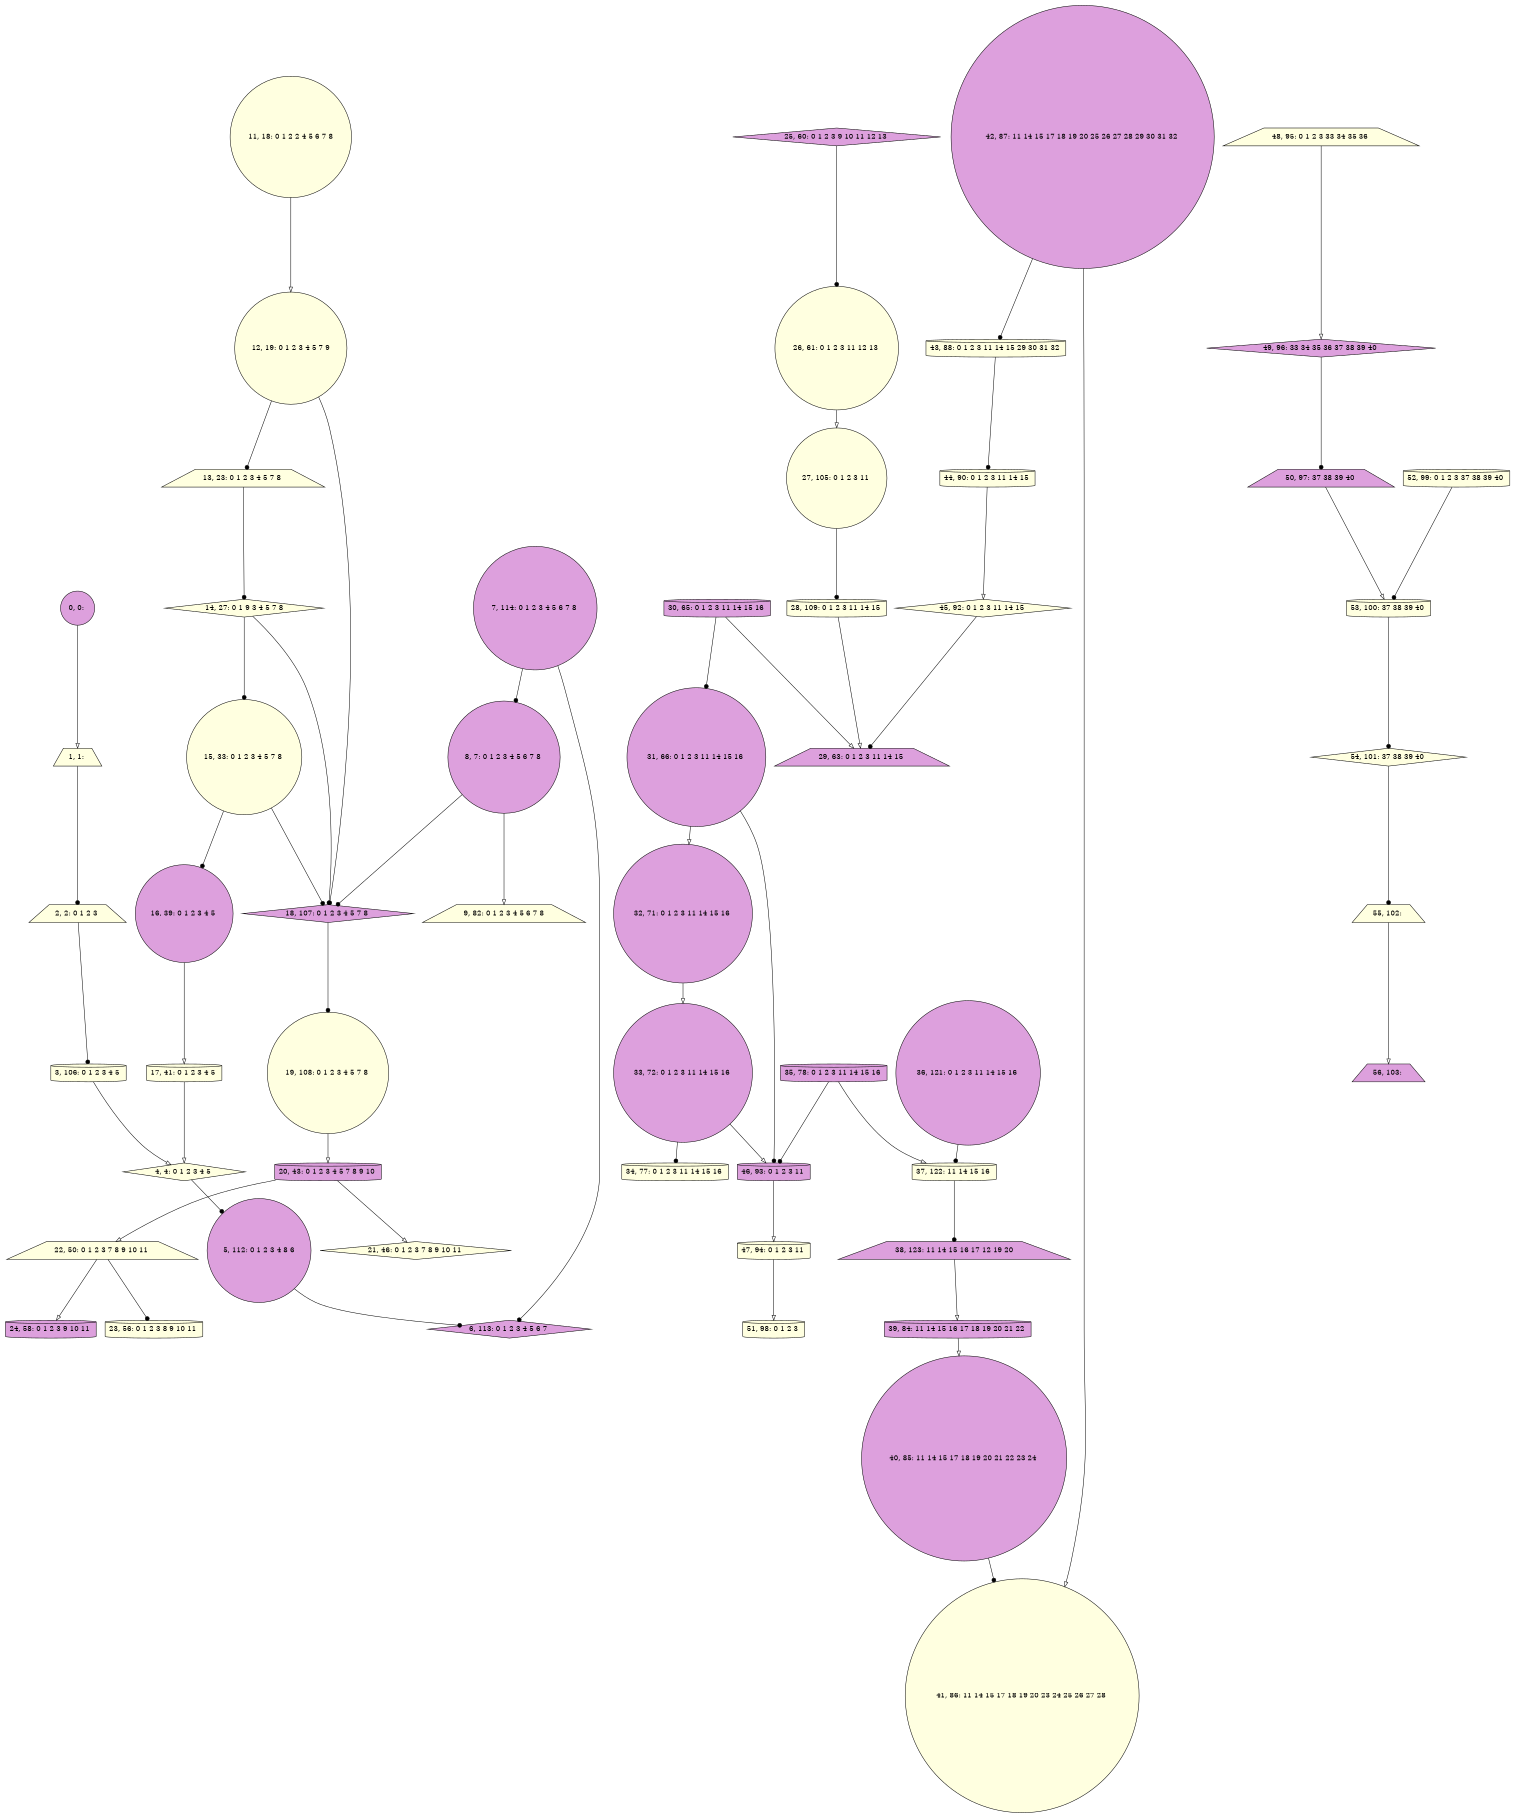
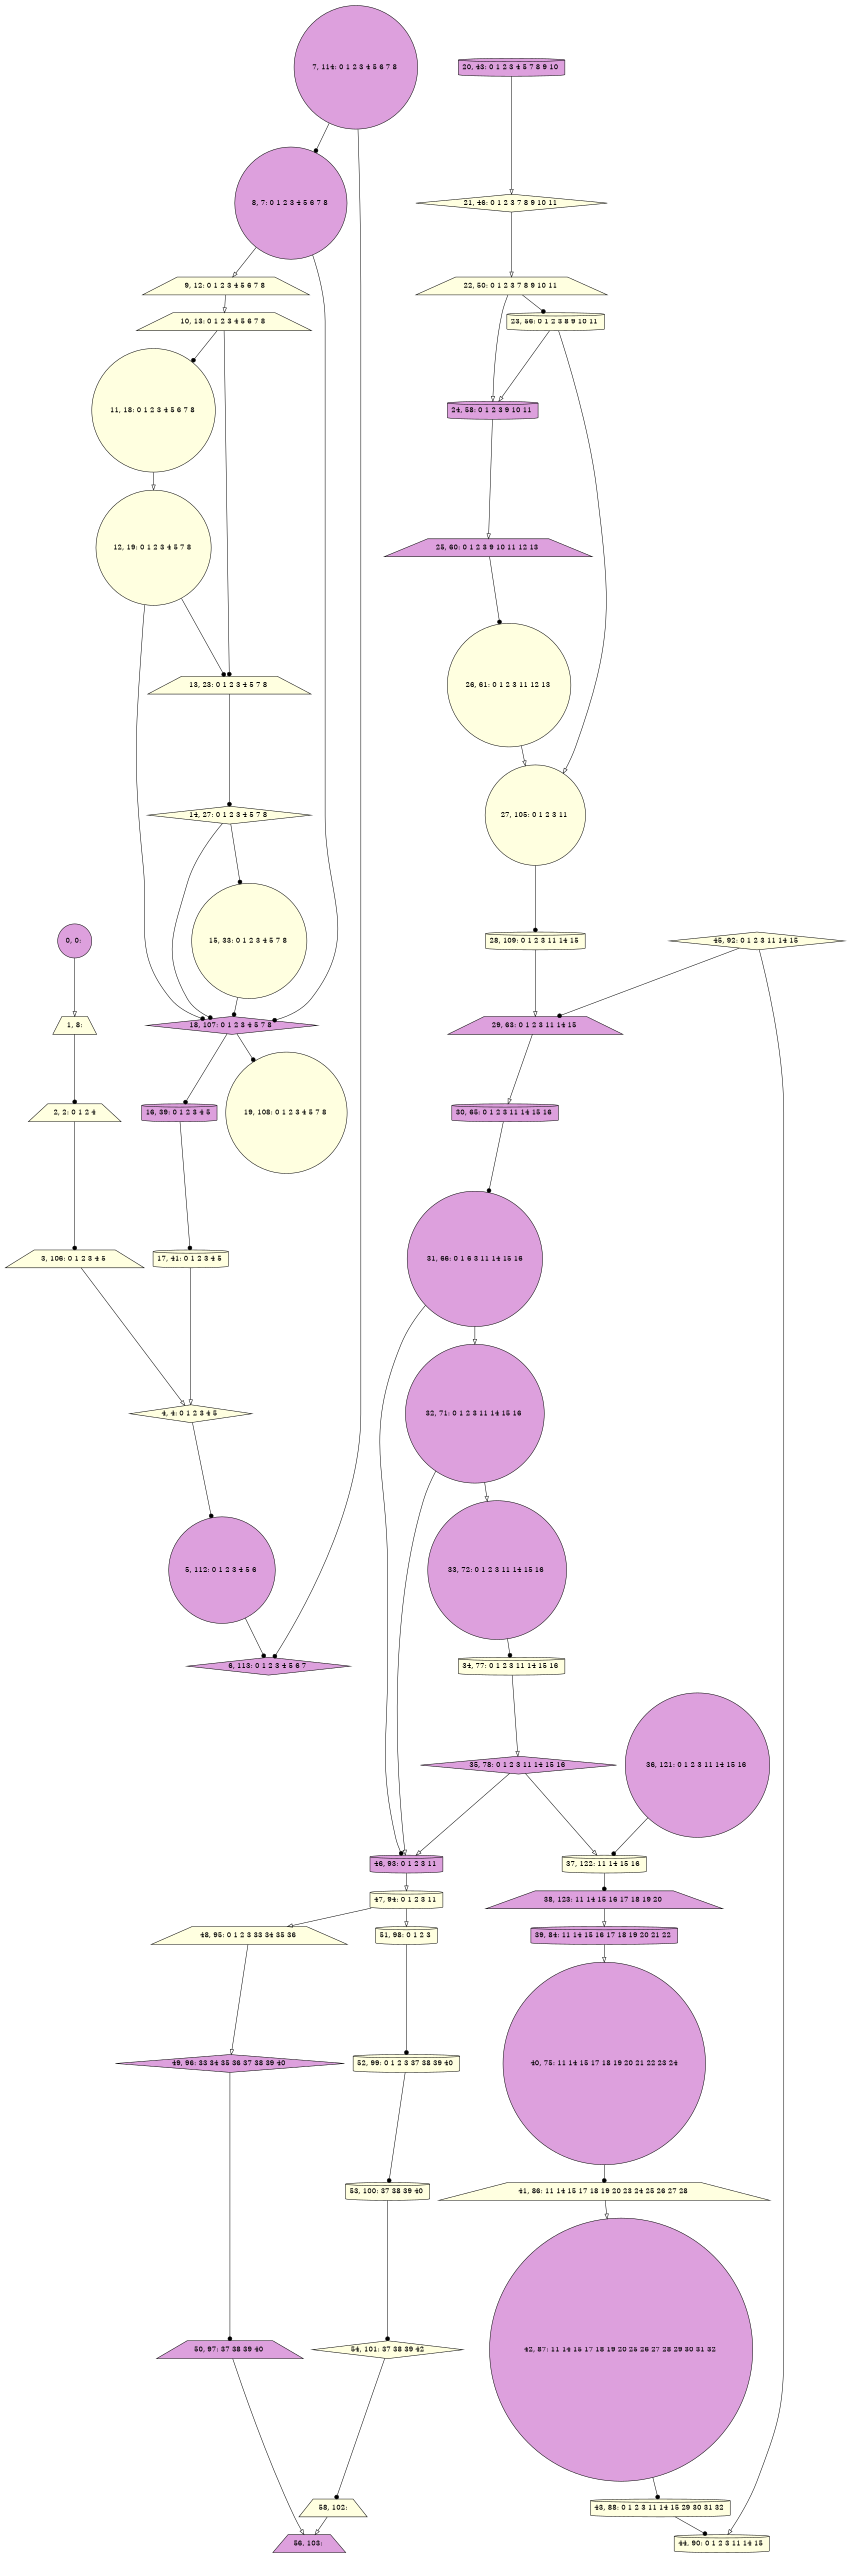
(291, 137) -> (154, 410)
(837, 137) -> (488, 548)
none -> (224, 322)
(291, 348) -> (154, 548)
none -> (526, 364)
none -> (491, 476)
(985, 541) -> (784, 1744)
(1354, 541) -> (264, 2446)
none -> (603, 550)
(244, 608) -> (229, 815)
(788, 681) -> (521, 1067)
(78, 757) -> (75, 1025)
(696, 757) -> (475, 1259)
(1389, 757) -> (388, 2350)
(213, 838) -> (207, 1067)
(78, 914) -> (75, 1113)
(184, 914) -> (179, 1113)
(504, 914) -> (226, 286)
(1389, 914) -> (333, 2508)
(1084, 926) -> (606, 2207)
(184, 1011) -> (185, 1184)
(89, 1073) -> (75, 1259)
(834, 1073) -> (518, 1765)
(805, 1121) -> (465, 1813)
(746, 1142) -> (399, 1658)
(328, 1146) -> none
(195, 1202) -> (512, 242)
(259, 1250) -> (222, 1570)
(954, 1250) -> (604, 1900)
(964, 1458) -> (604, 2063)
(1022, 1696) -> (604, 2191)
none -> (515, 1713)
none -> (332, 1917)
none -> (406, 1997)
